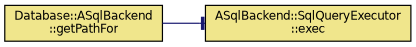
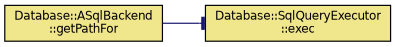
(308, 23) -> (298, 23)
